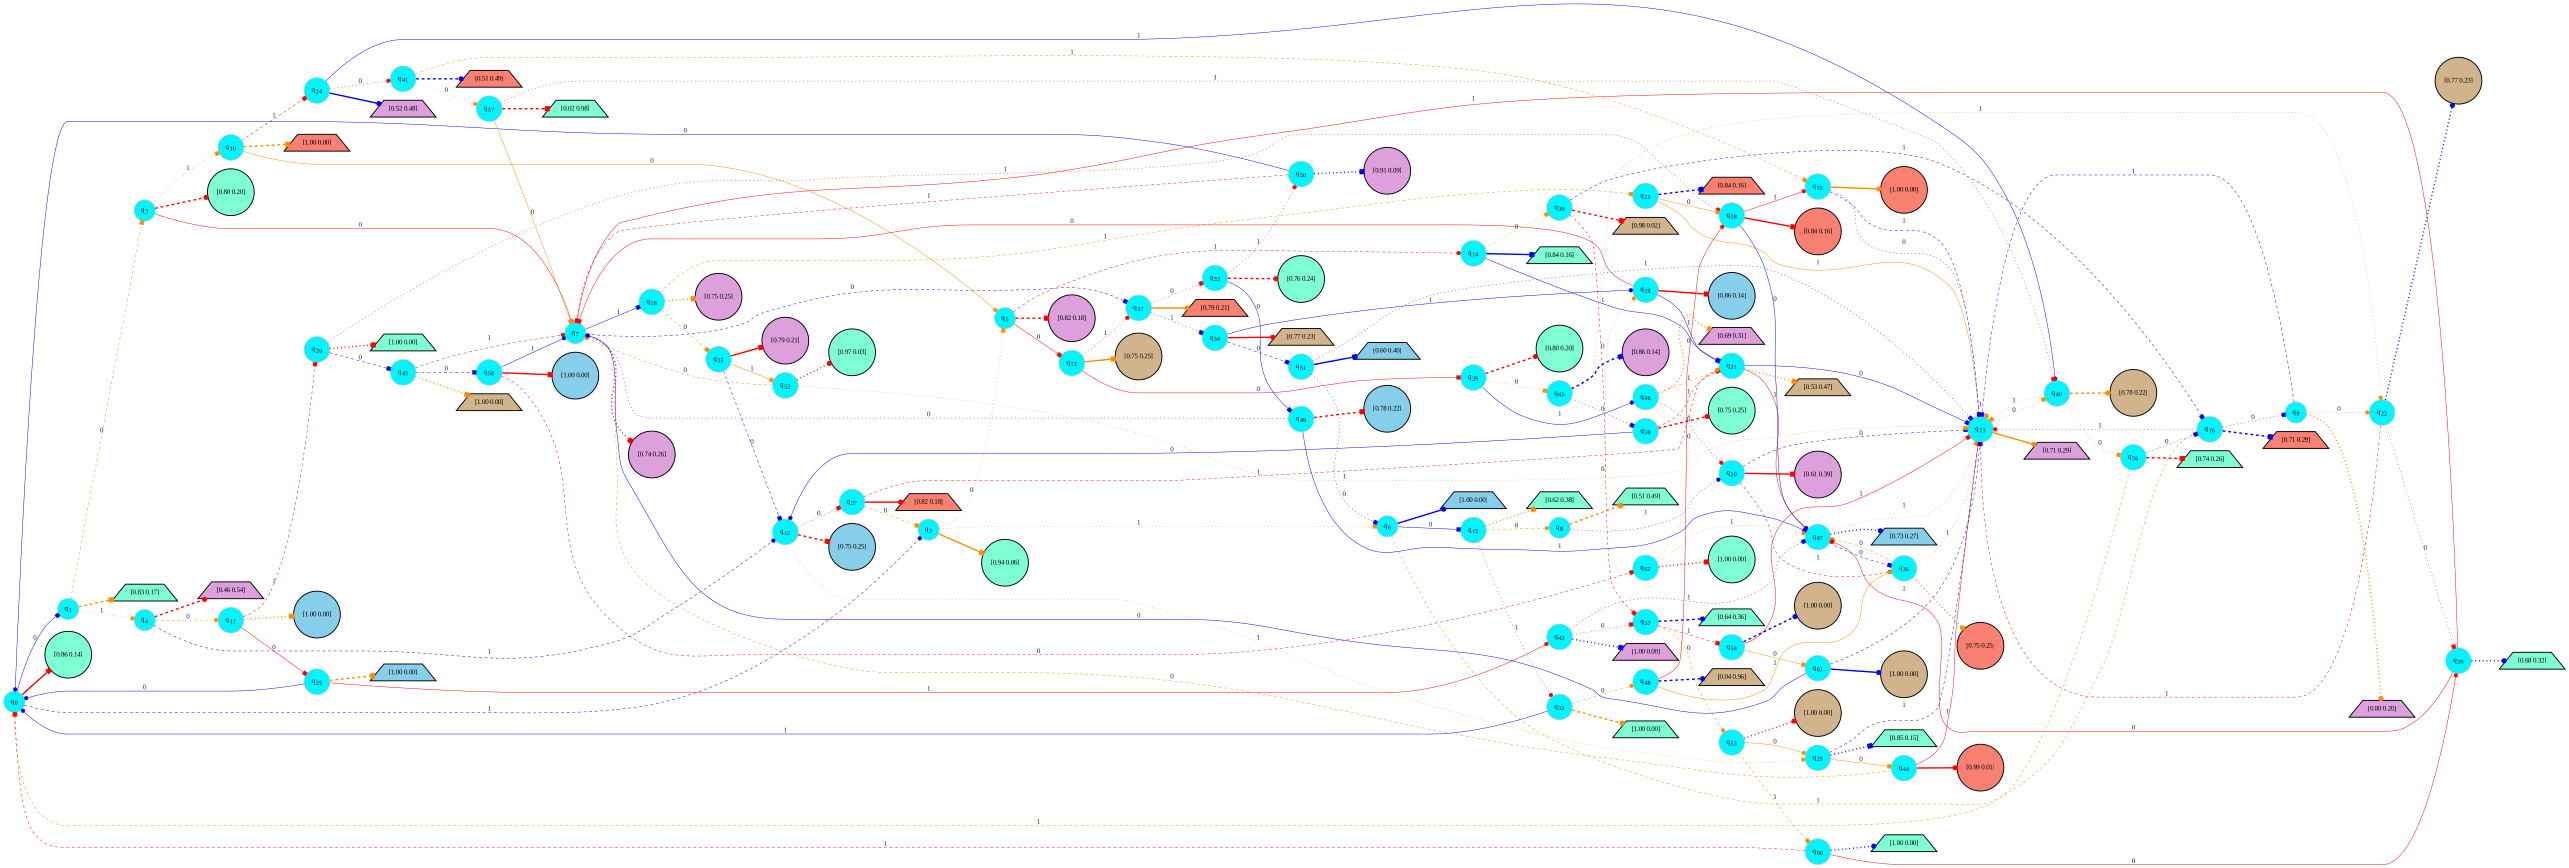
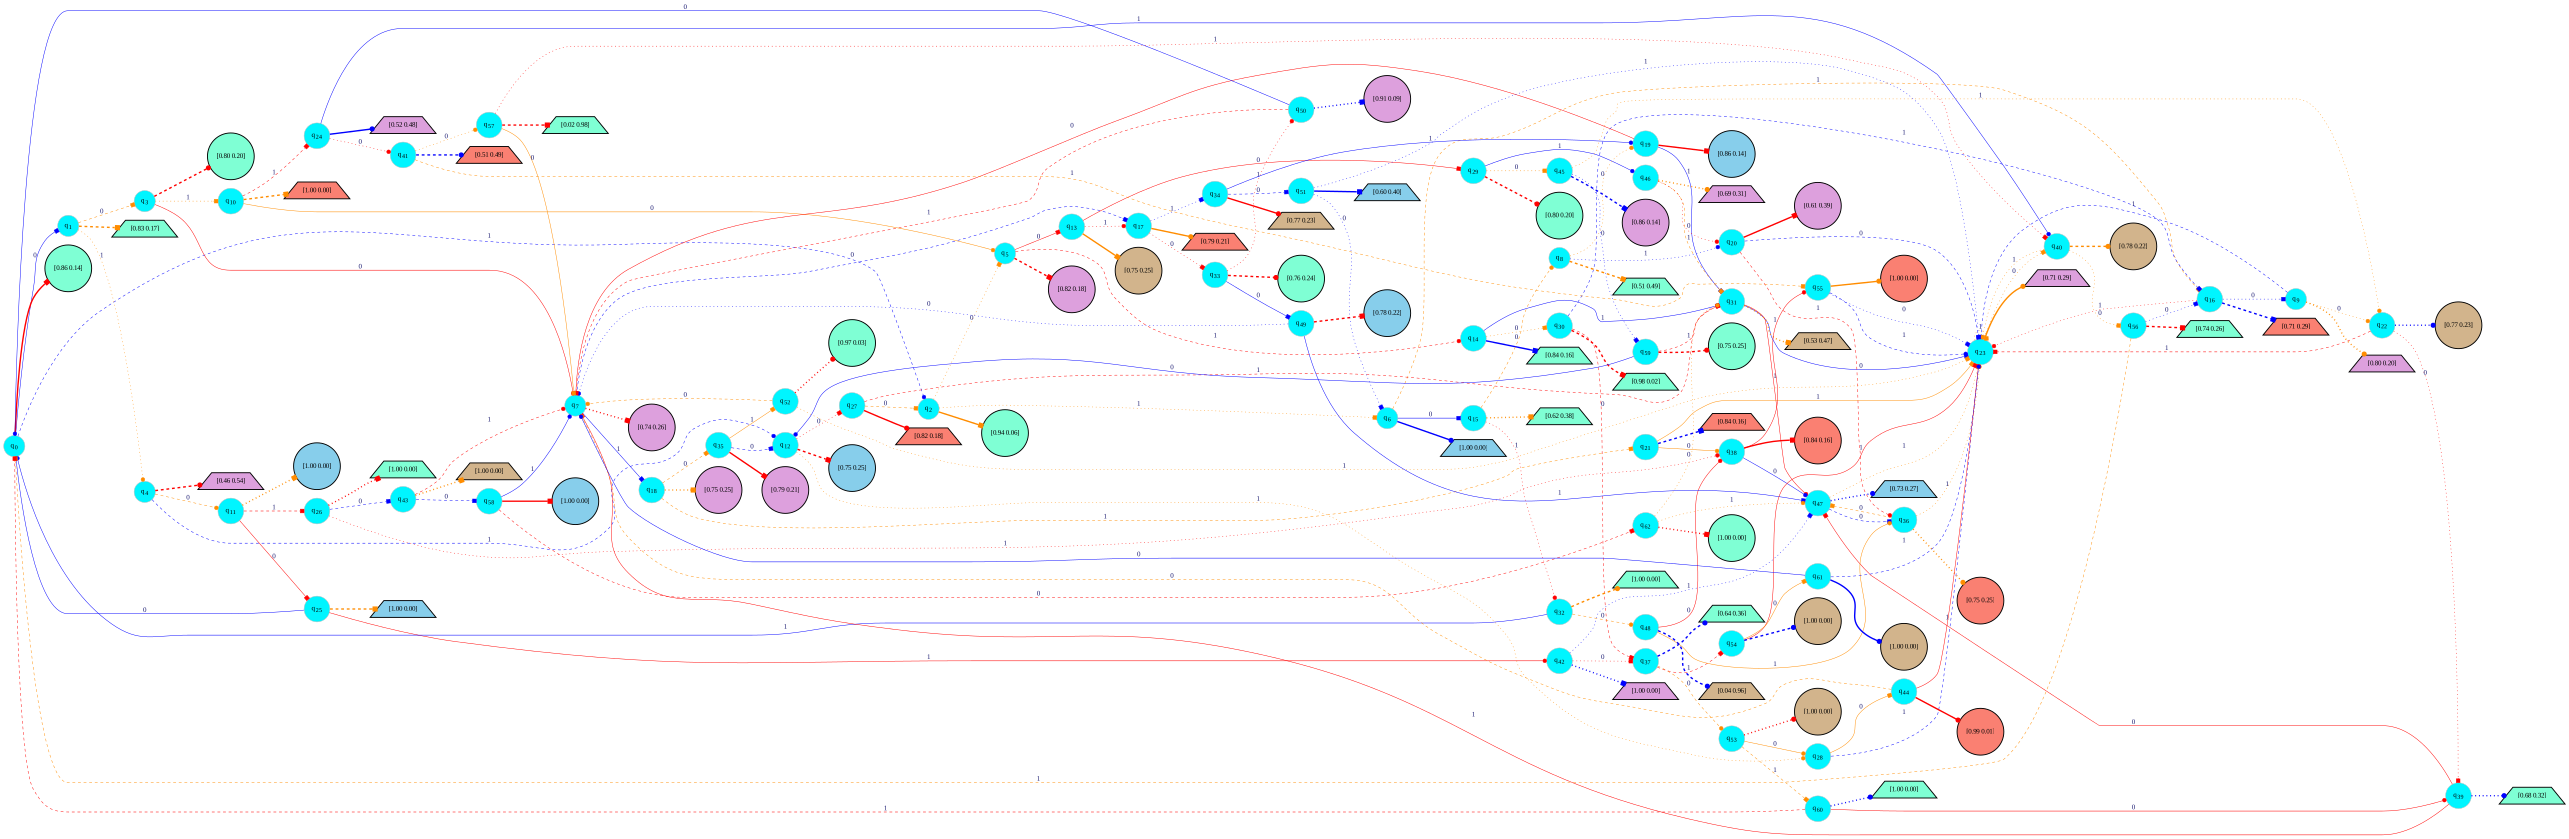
(1646, 226) -> (1646, 382)
(1904, 738) -> none
